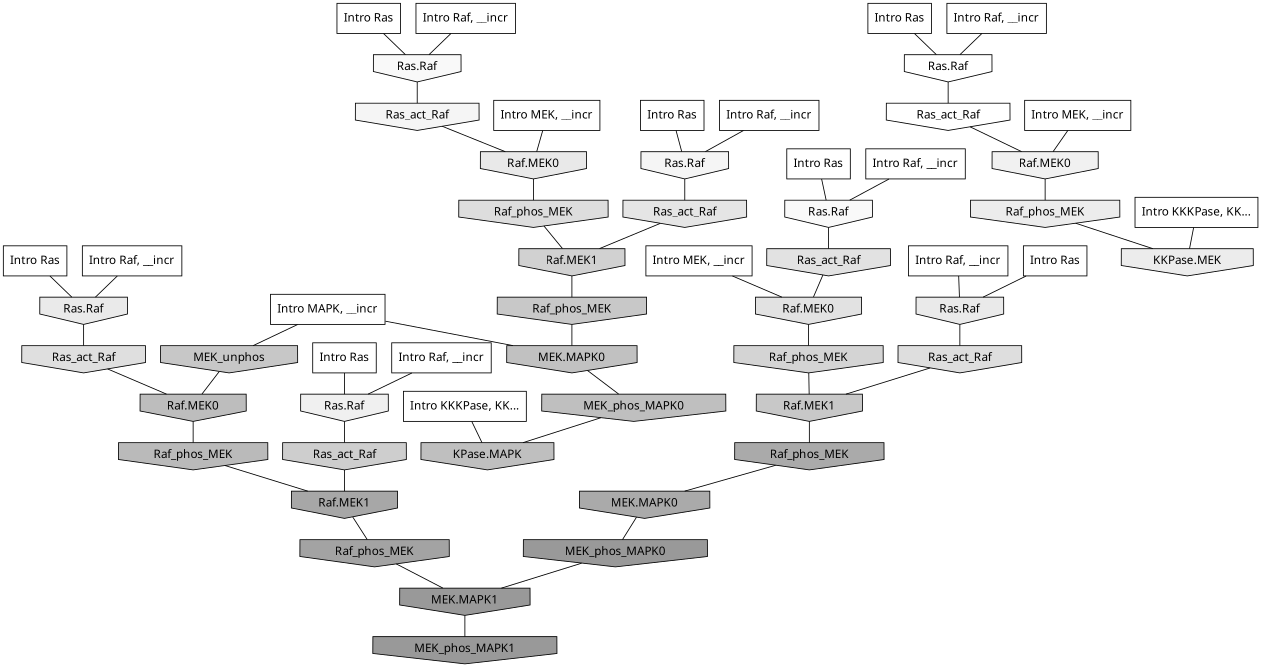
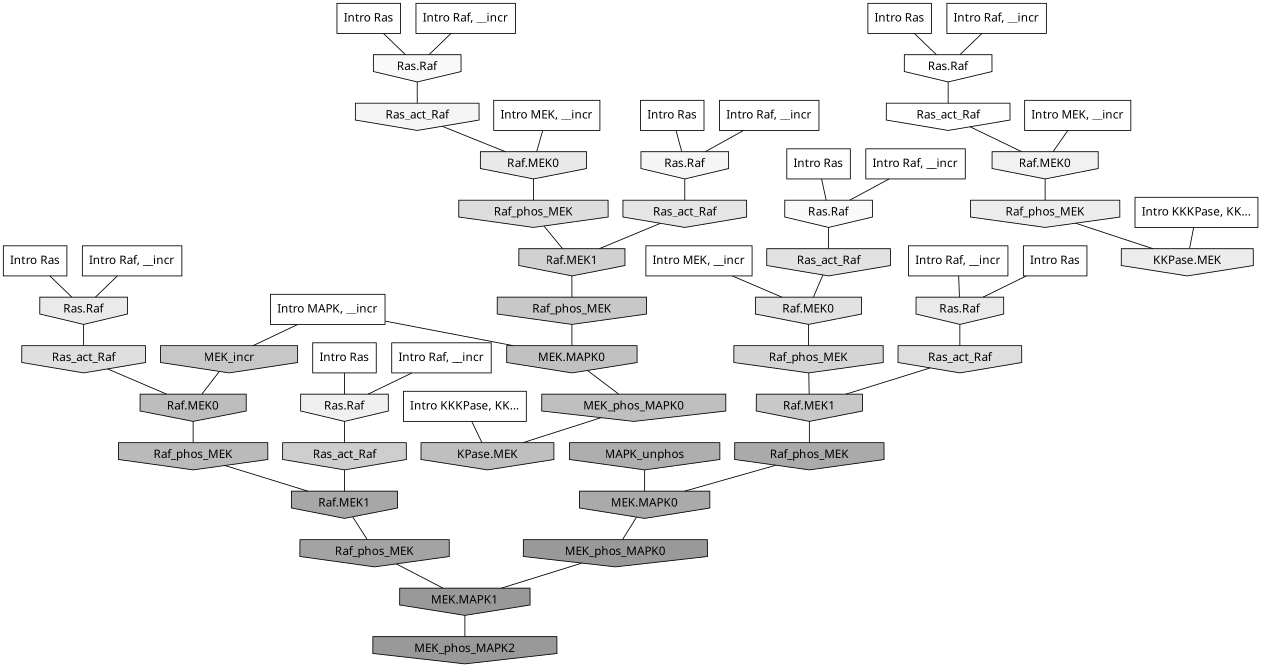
(229, 358) -> (229, 358)
(487, 455) -> (487, 455)
none -> (645, 455)
(465, 649) -> (465, 649)
